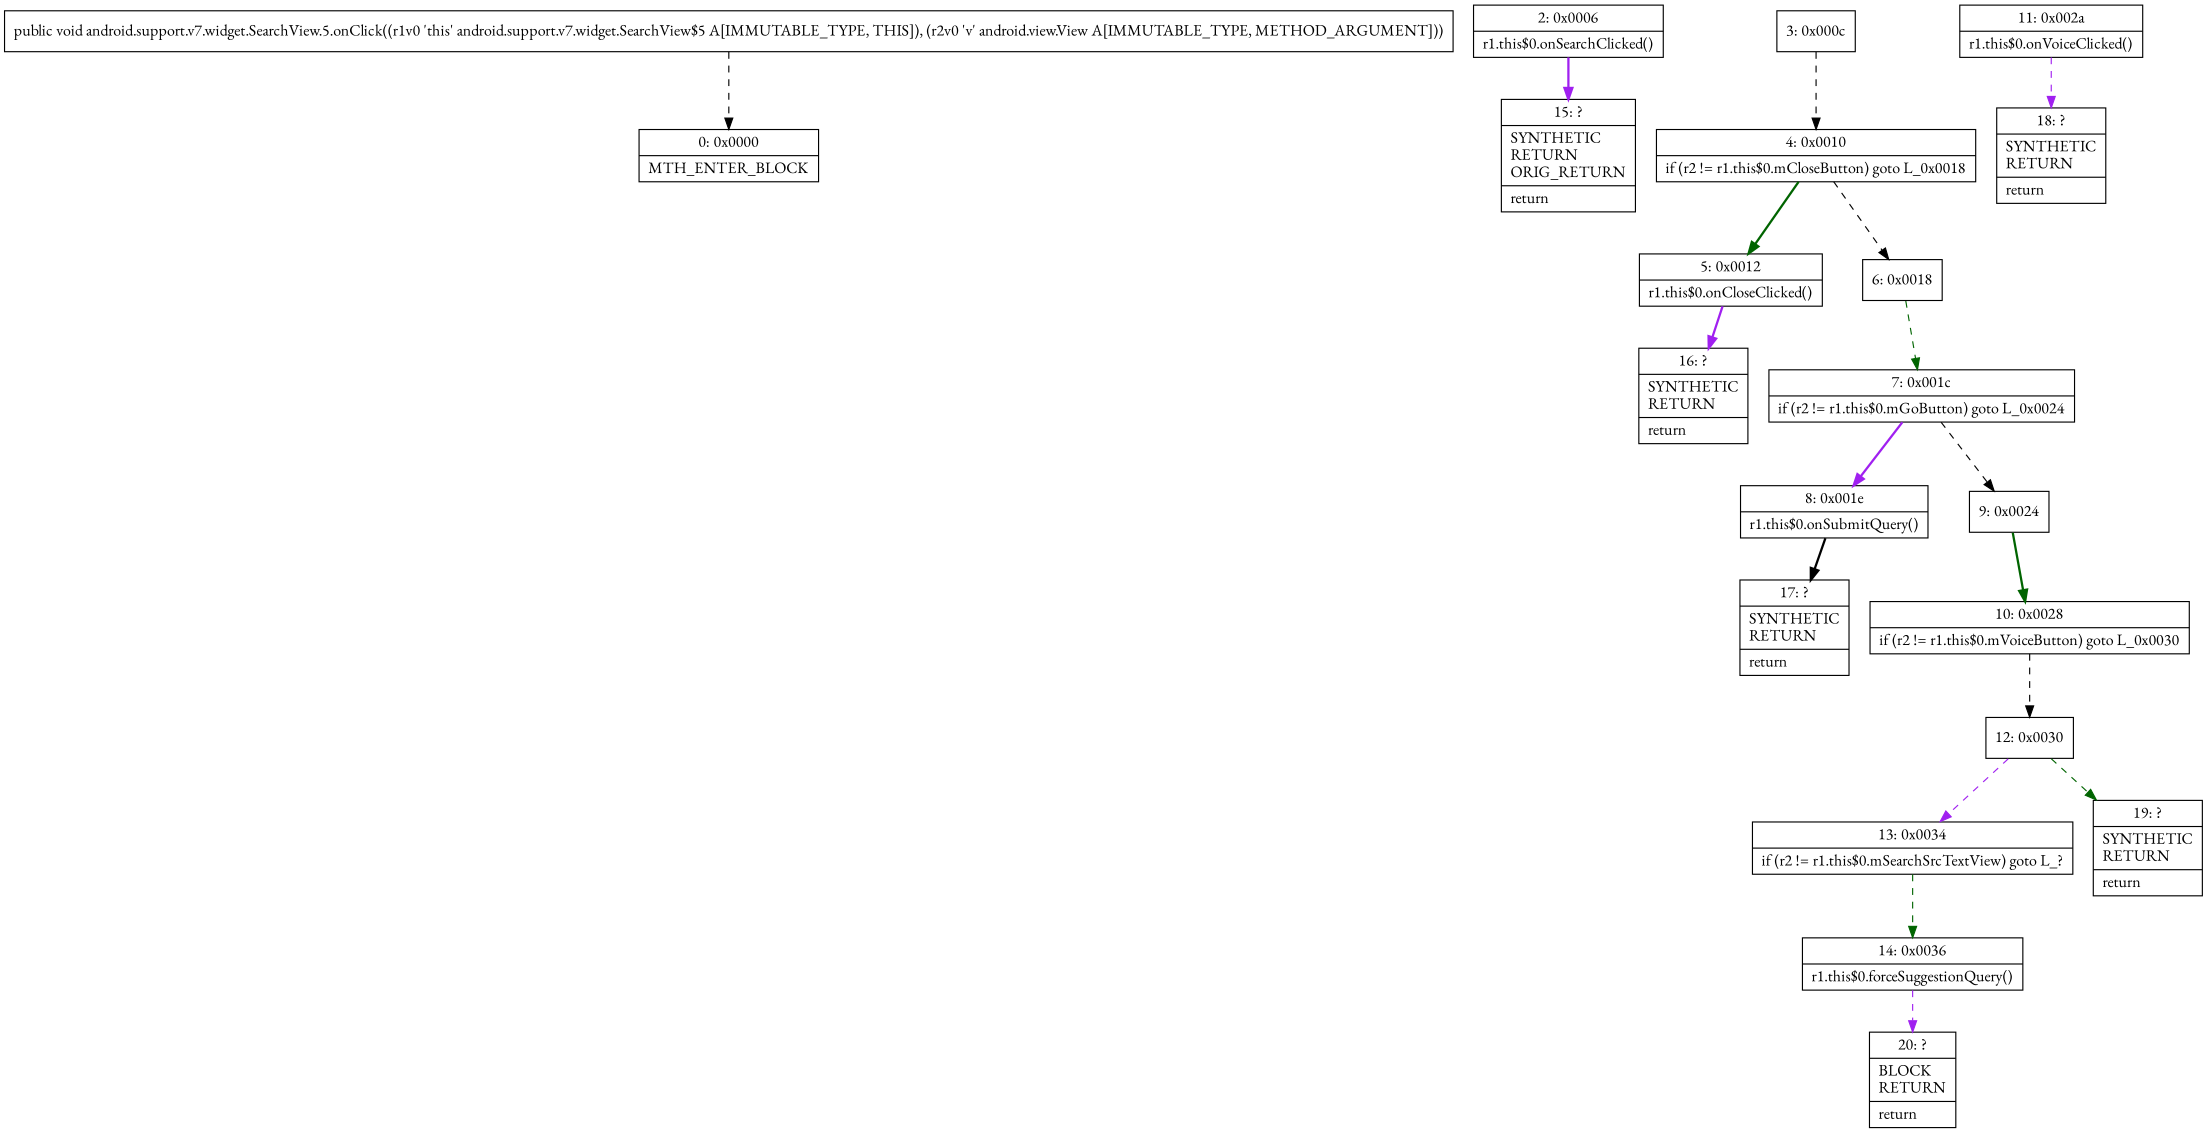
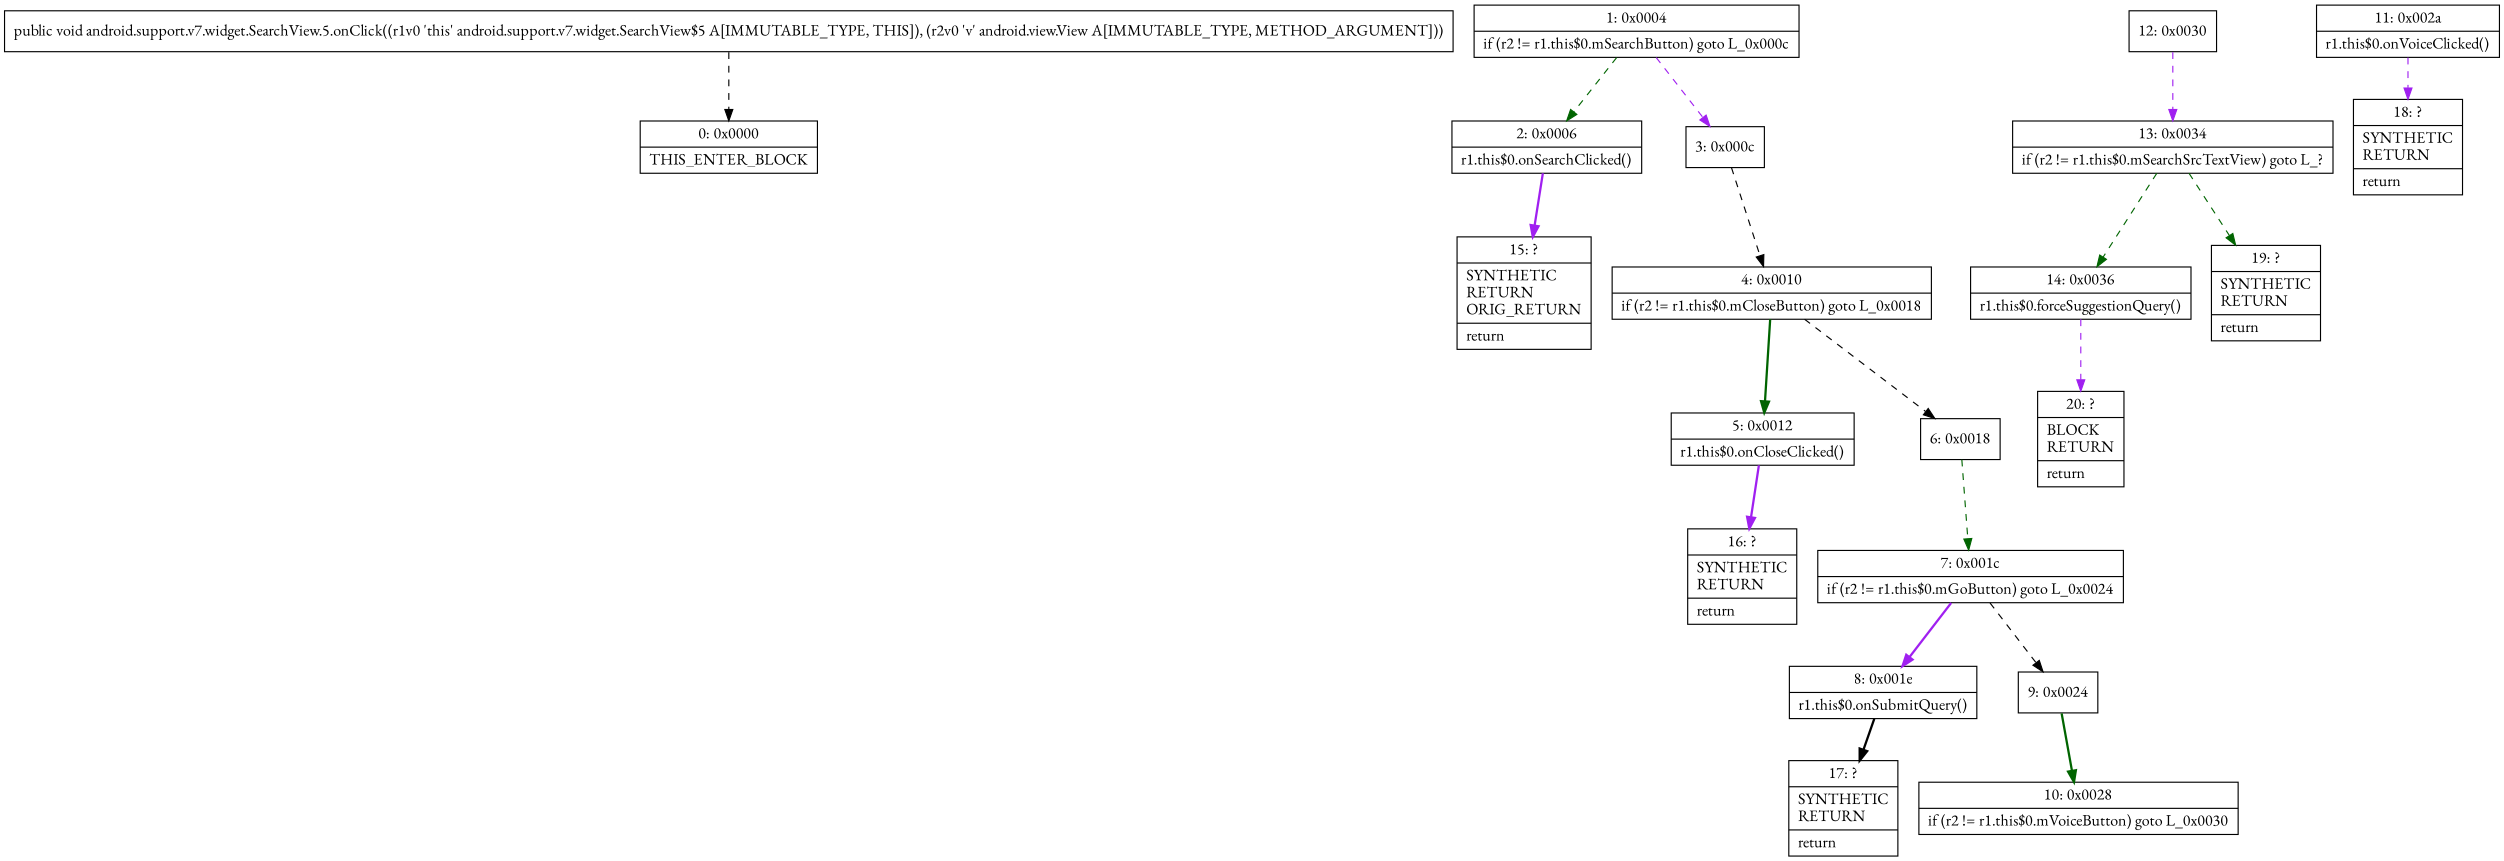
none -> (1637, 31)
(729, 168) -> (729, 160)
(2030, 680) -> none
(2070, 775) -> (2209, 204)
